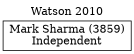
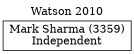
(67, 36) -> (67, 36)
